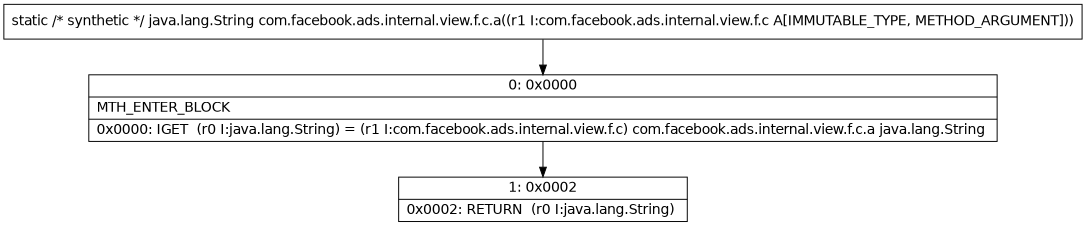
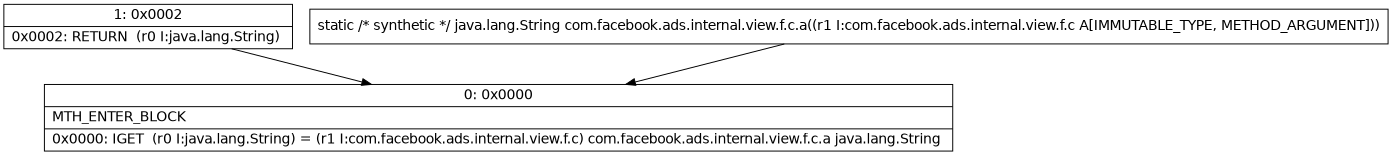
(543, 154) -> (297, 65)
